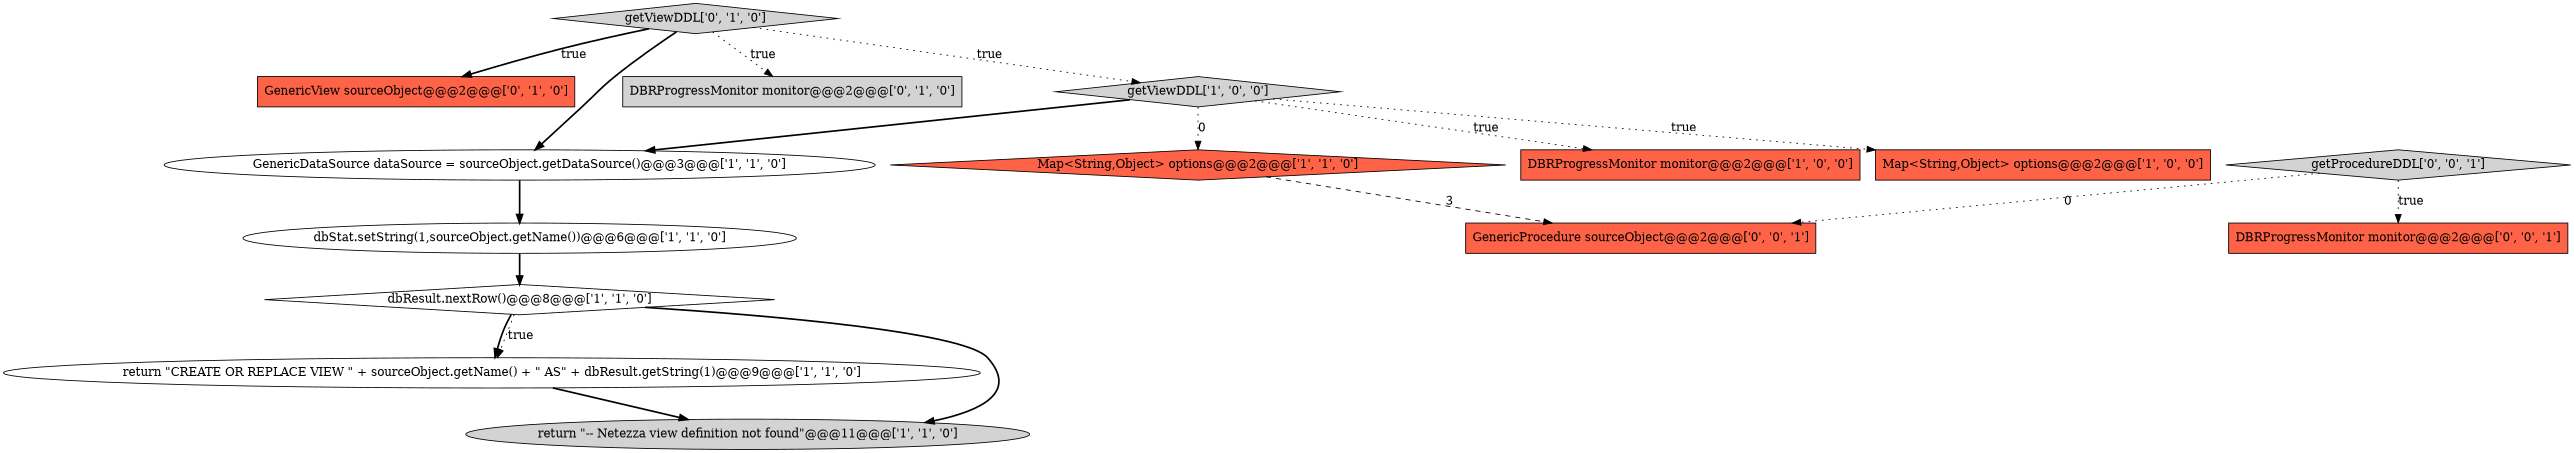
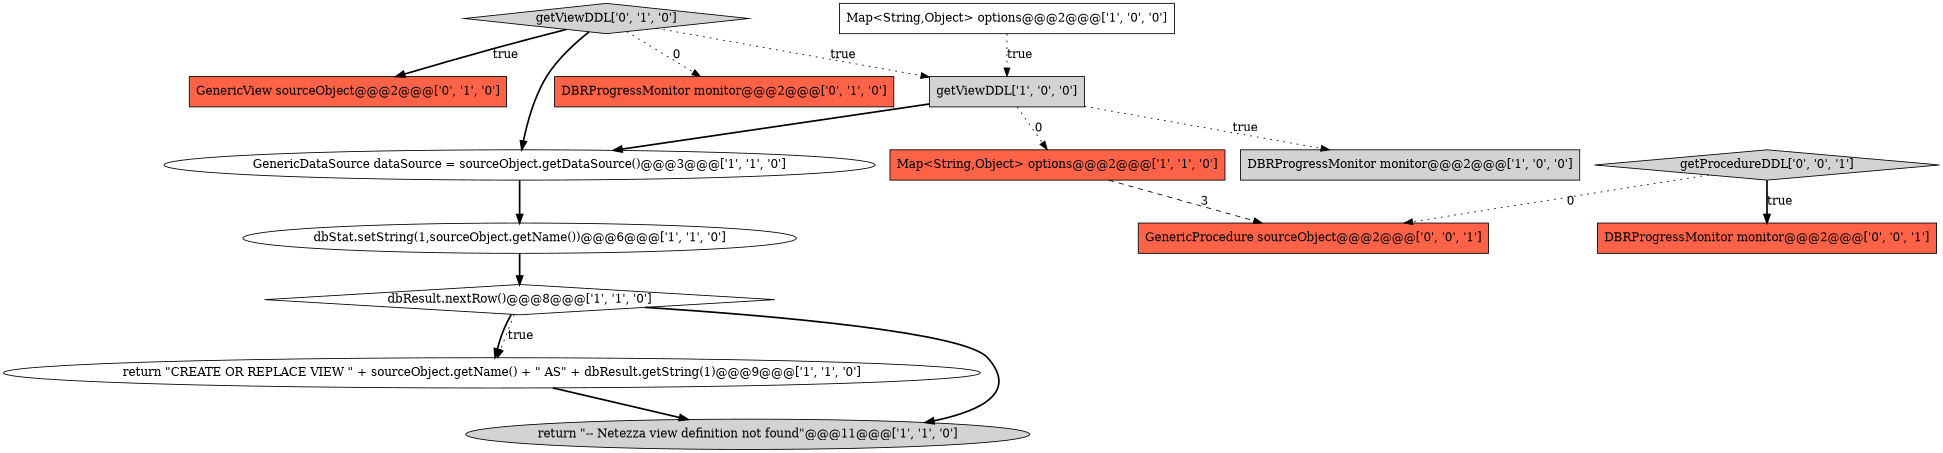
(763, 55) -> (677, 55)
(792, 92) -> (724, 92)
(1198, 92) -> (1007, 92)
(1570, 124) -> (1007, 51)
(1198, 165) -> (1057, 165)
(1690, 165) -> (1410, 165)
(2043, 165) -> (1007, 19)
(2398, 197) -> (1767, 197)
